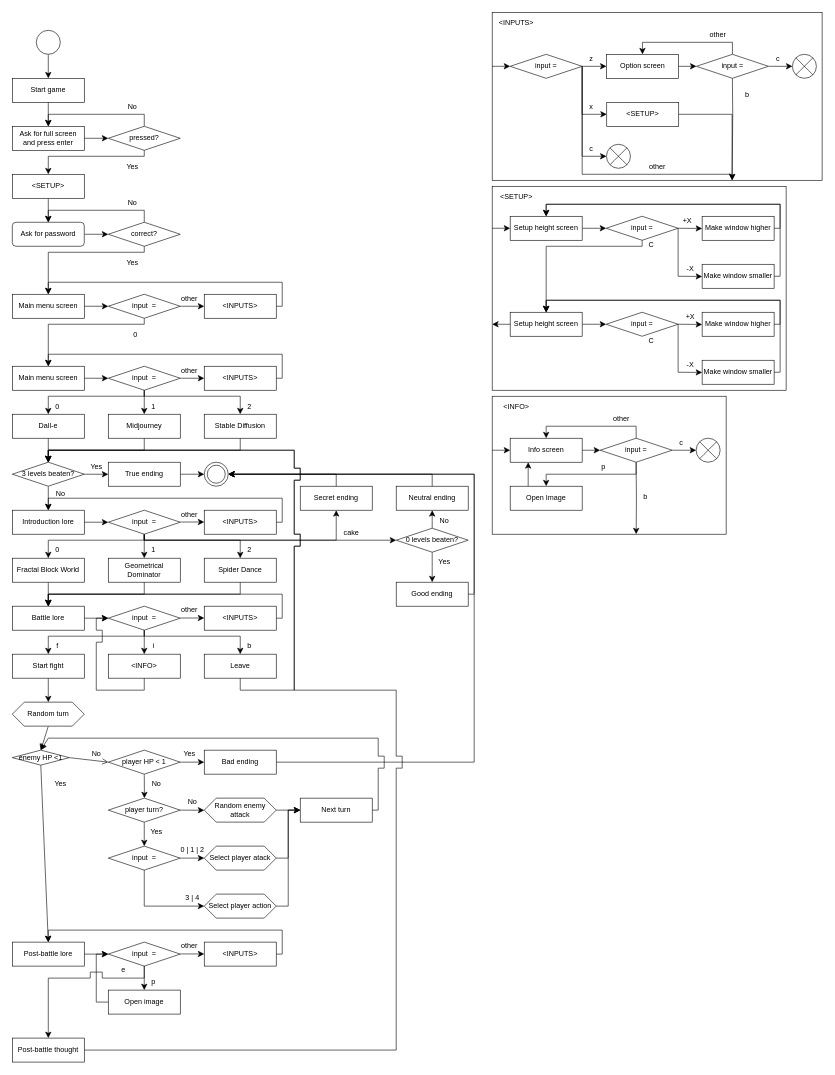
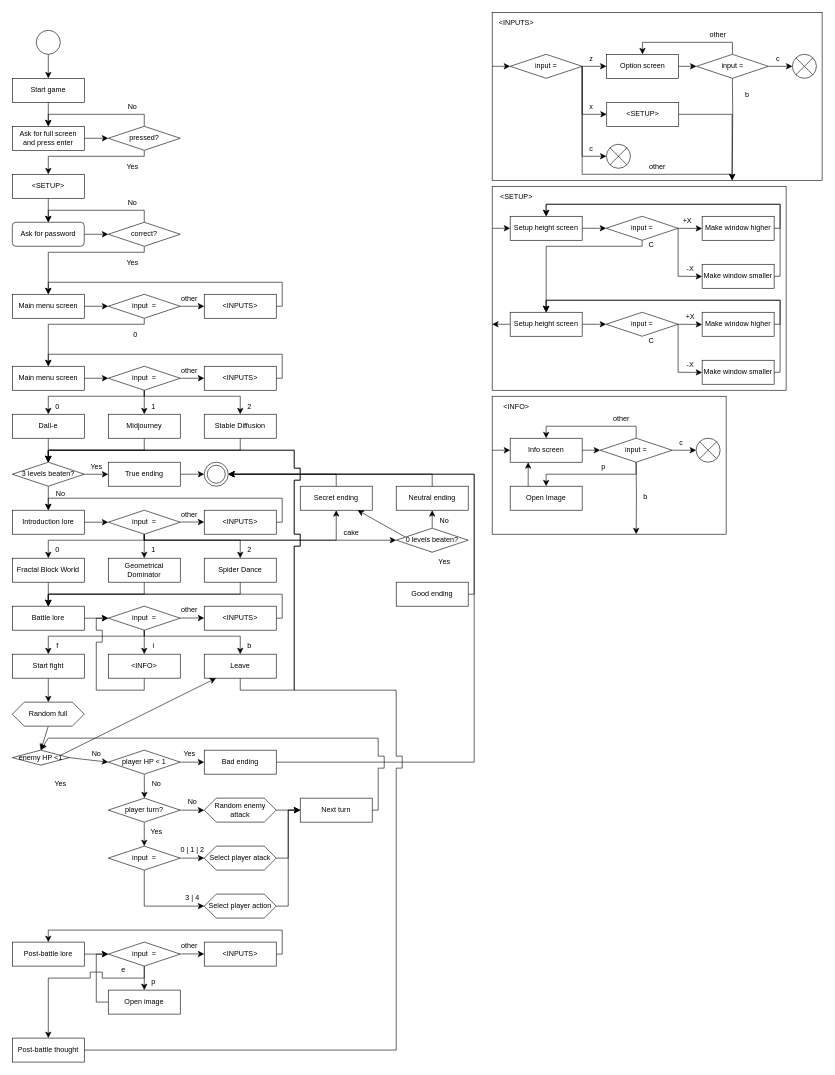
(432, 575) -> (383, 525)
(48, 714) -> (48, 714)
(103, 762) -> (101, 762)
(44, 848) -> (122, 725)
